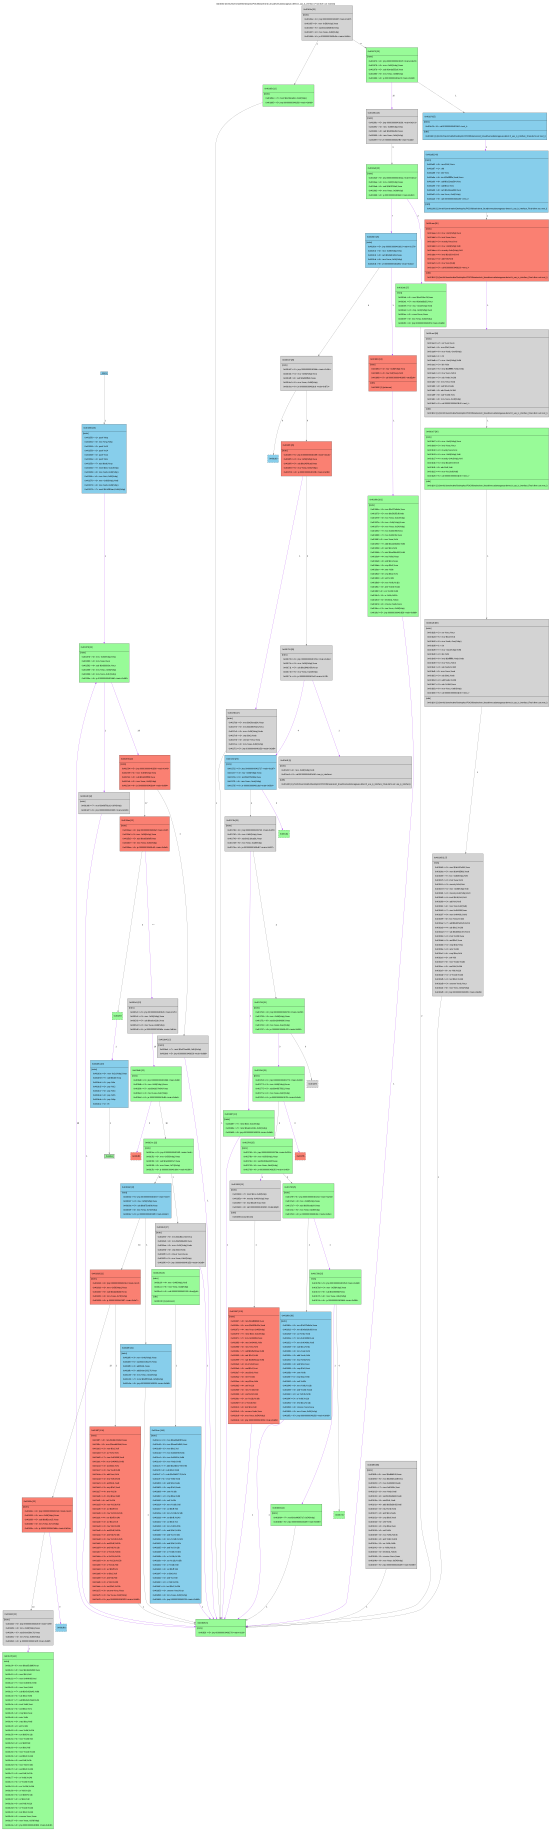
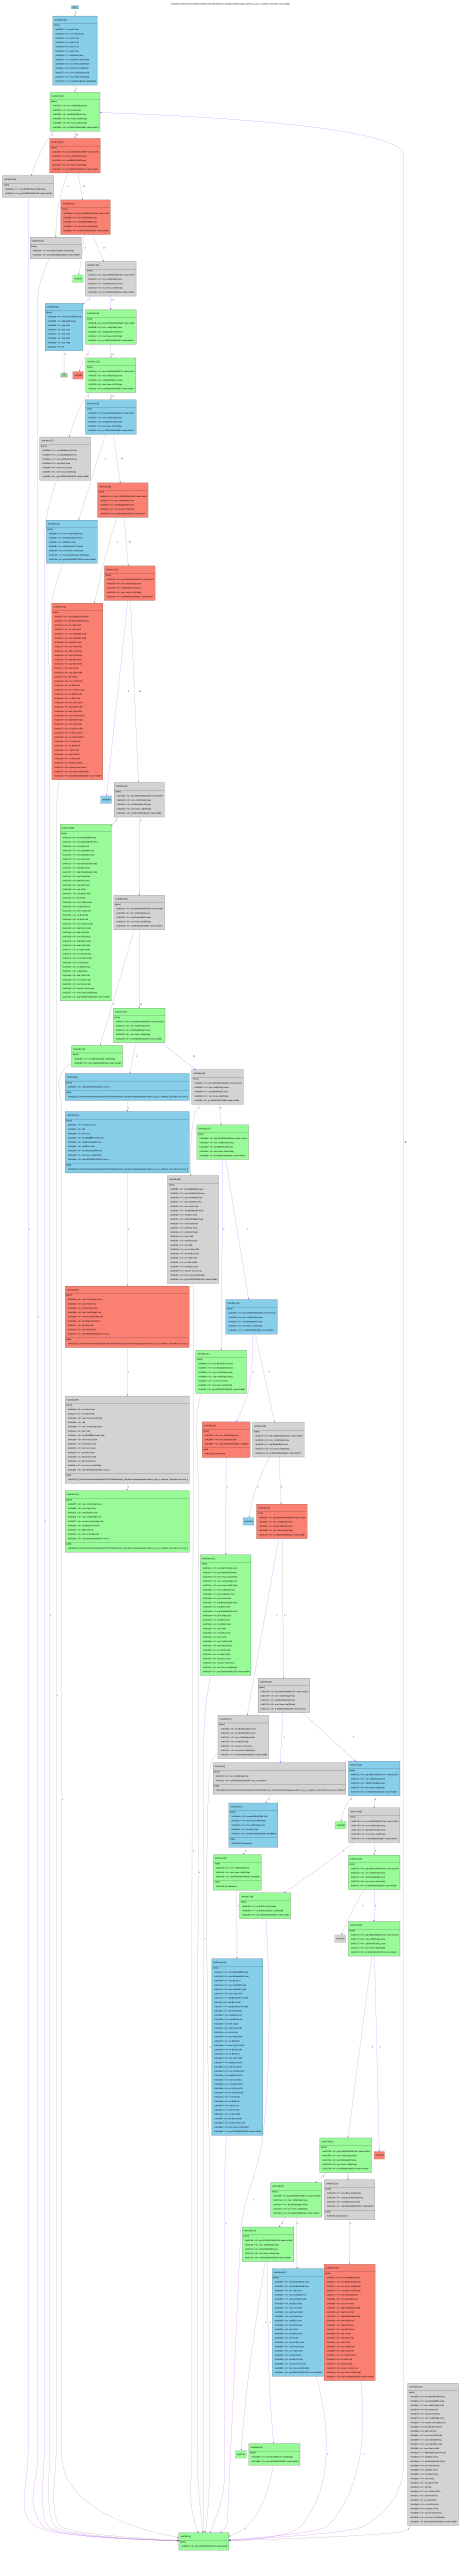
(487, 663) -> none
none -> (139, 855)
(115, 1039) -> (88, 300)
none -> (191, 1139)
(109, 1156) -> (64, 375)
none -> (253, 1825)
